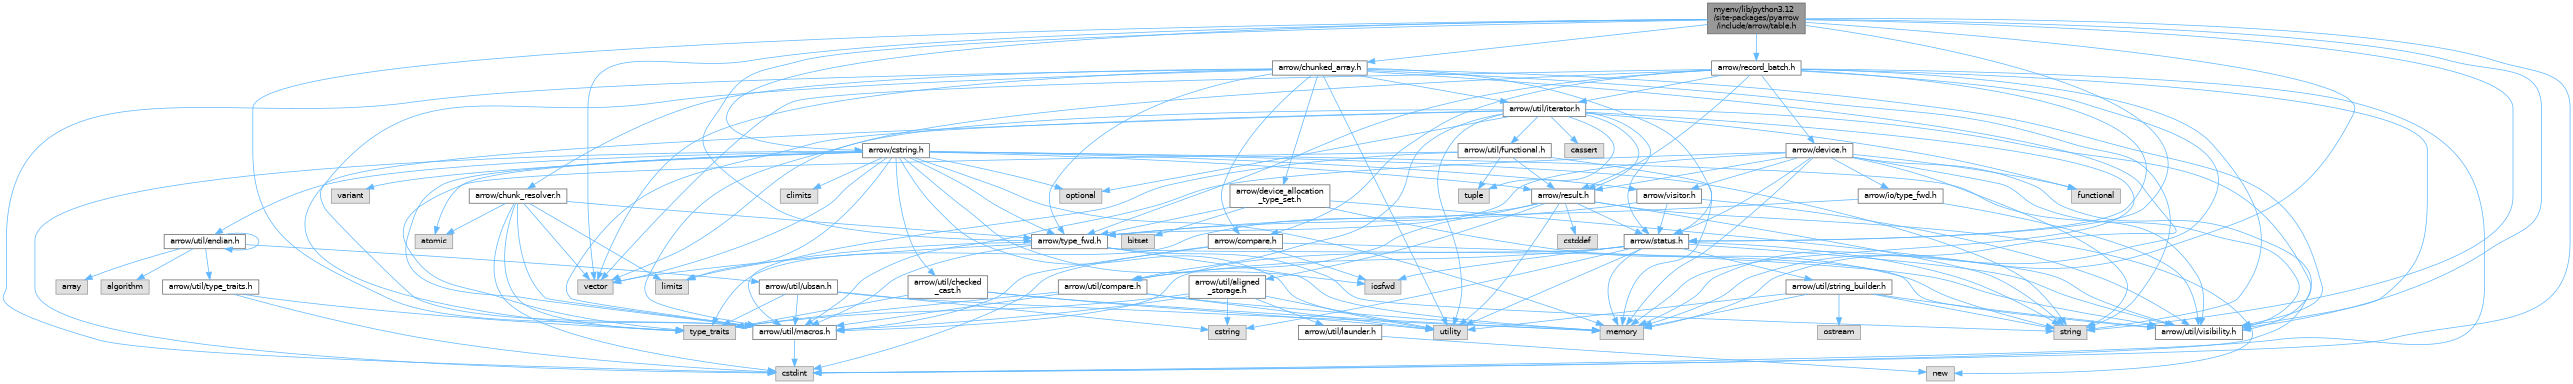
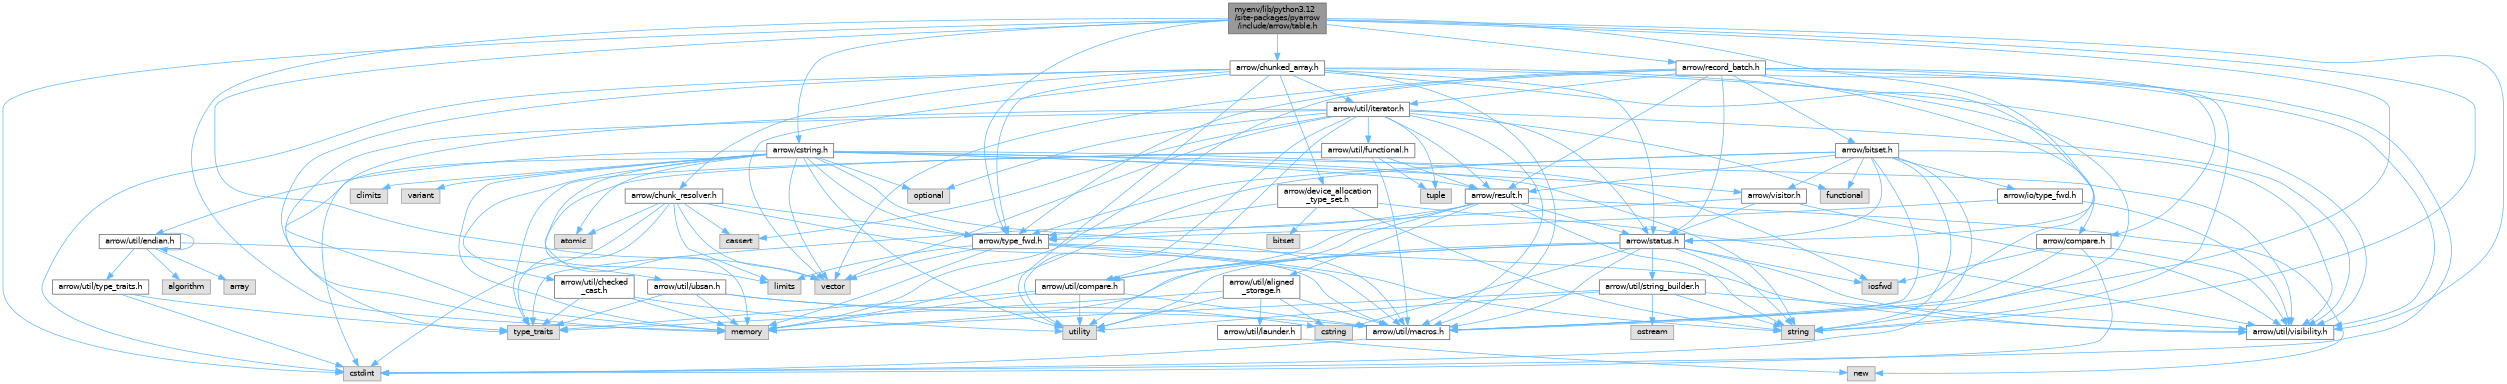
(1819, 151) -> (1867, 151)
none -> (703, 217)
(1578, 242) -> none
